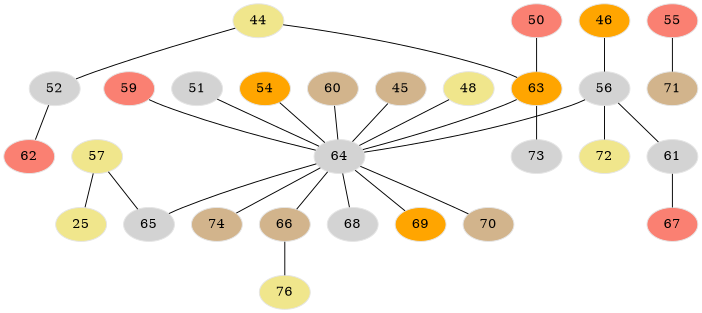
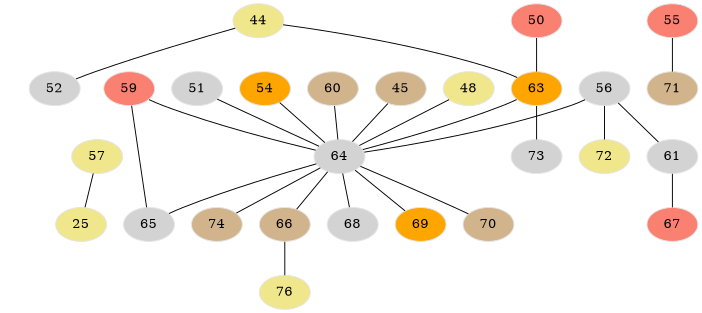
(604, 21) -> none
(29, 157) -> none
(123, 191) -> (139, 157)
